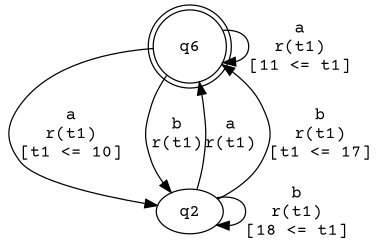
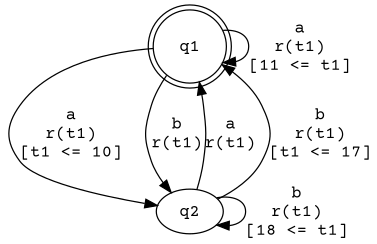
(190, 47) -> (190, 47)
